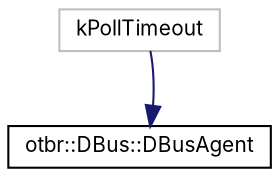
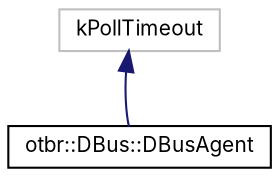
(153, 78) -> (126, 99)
